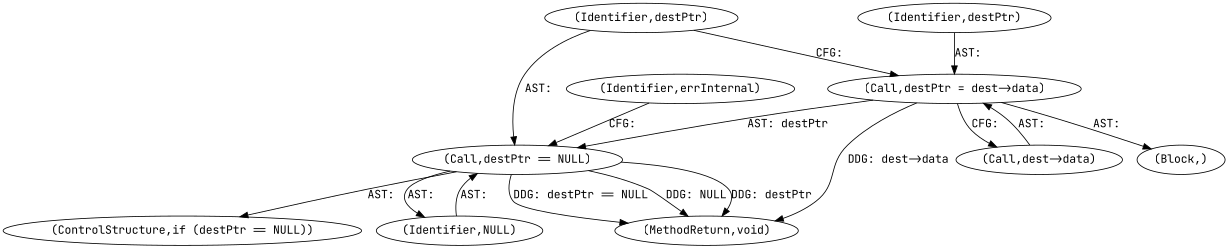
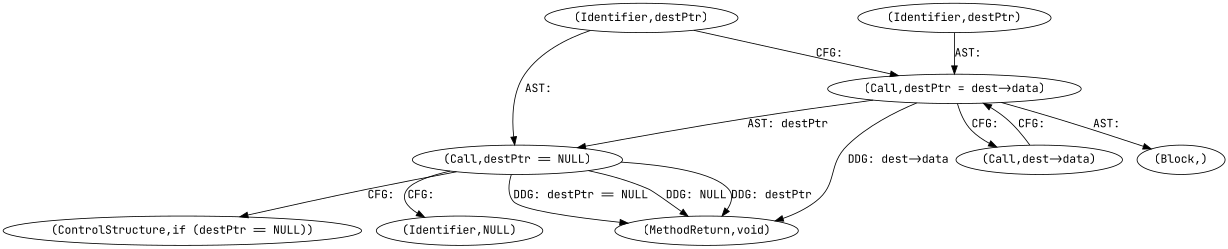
(680, 89) -> none
(1035, 124) -> (1035, 124)
(385, 195) -> (385, 195)
(424, 195) -> (424, 195)
(458, 195) -> none
